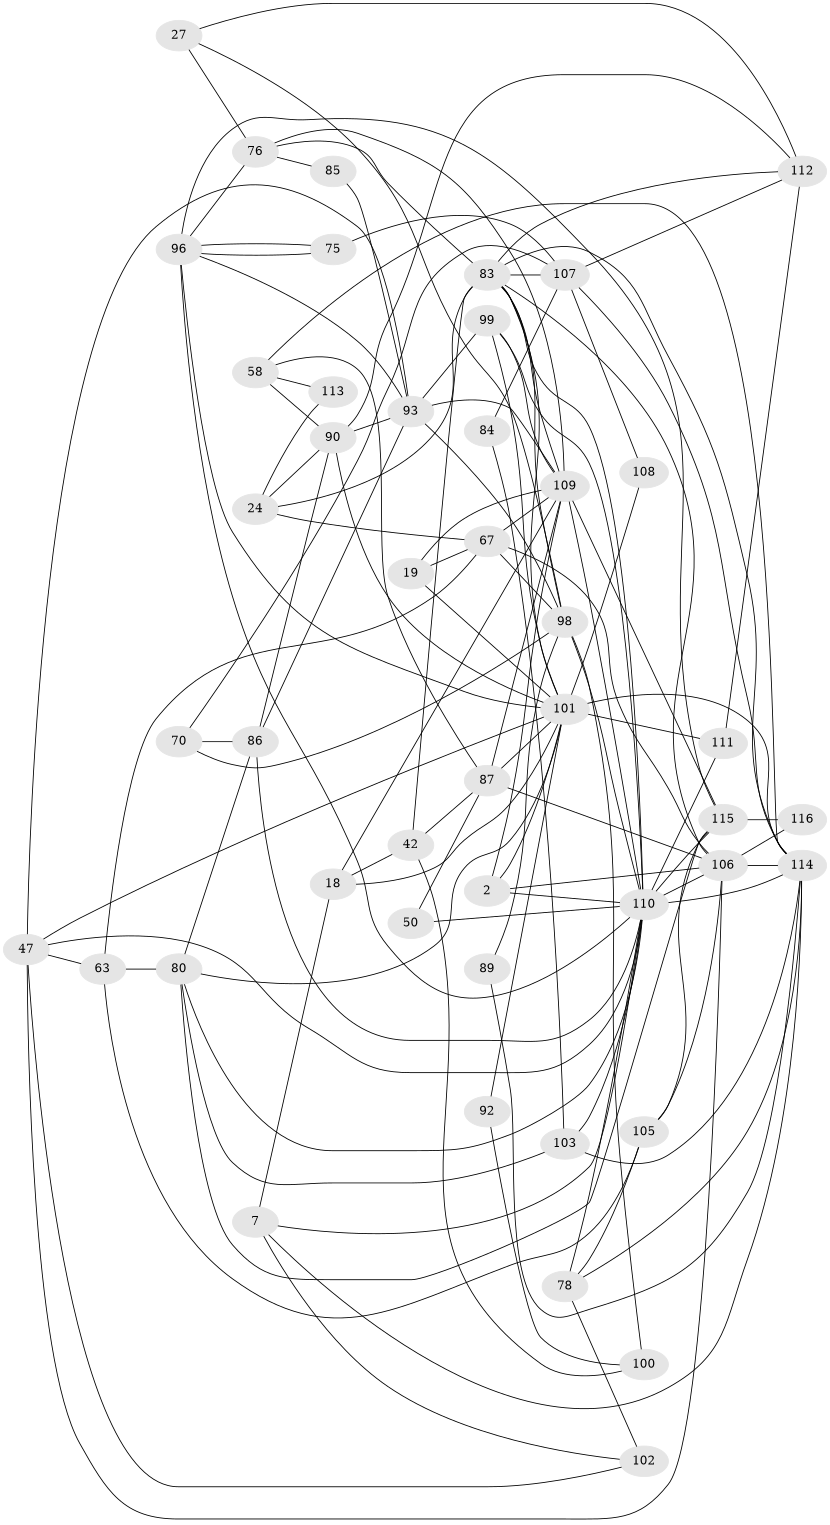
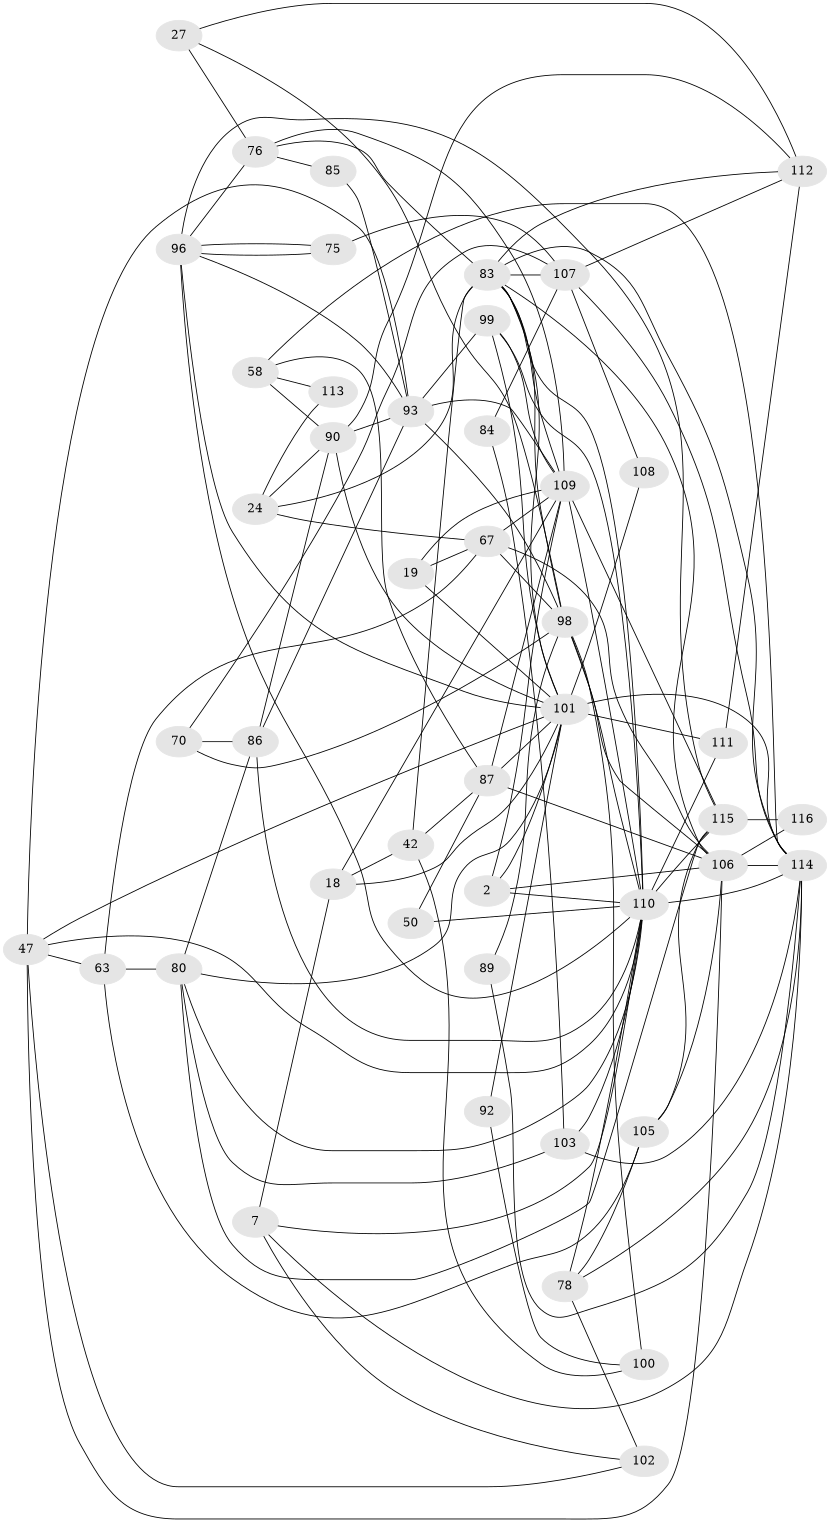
(678, 888) -> (630, 790)
